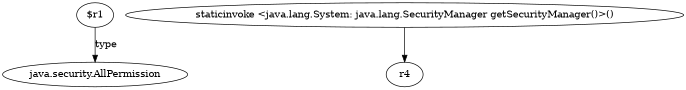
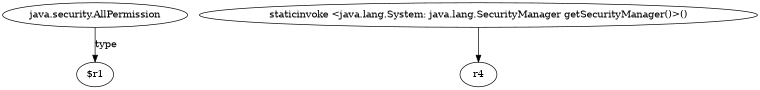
(95, 41) -> (95, 41)
